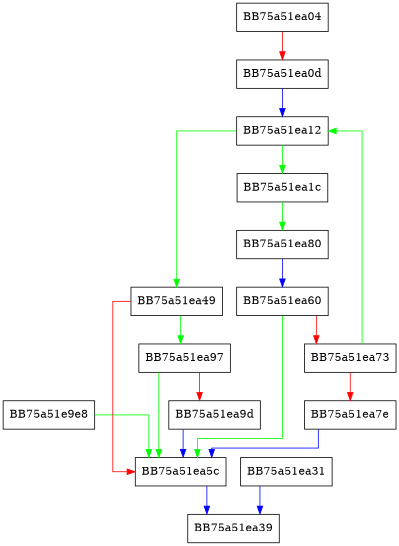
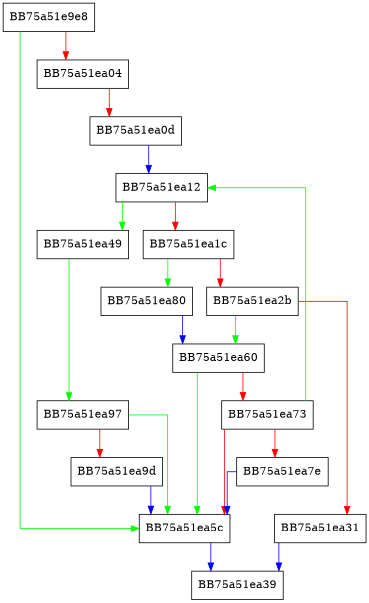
none -> (66, 42)
(282, 155) -> (175, 212)
none -> (252, 301)
(113, 385) -> (224, 468)
